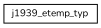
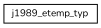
(51, 14) -> (51, 14)
